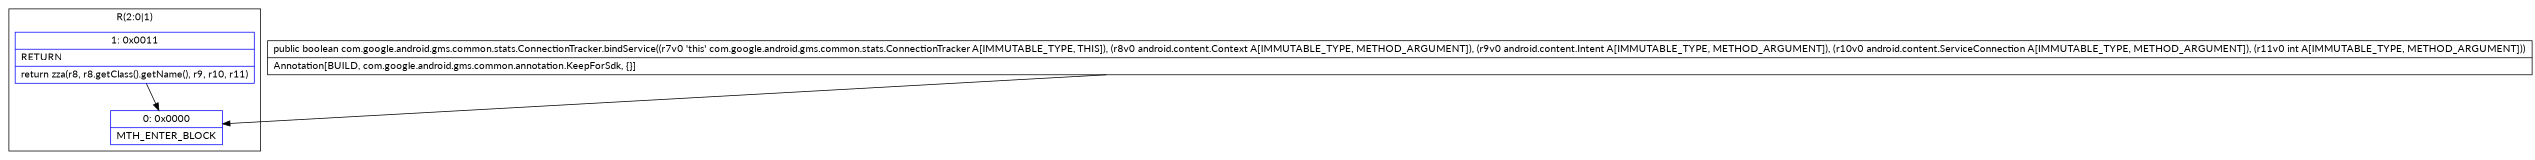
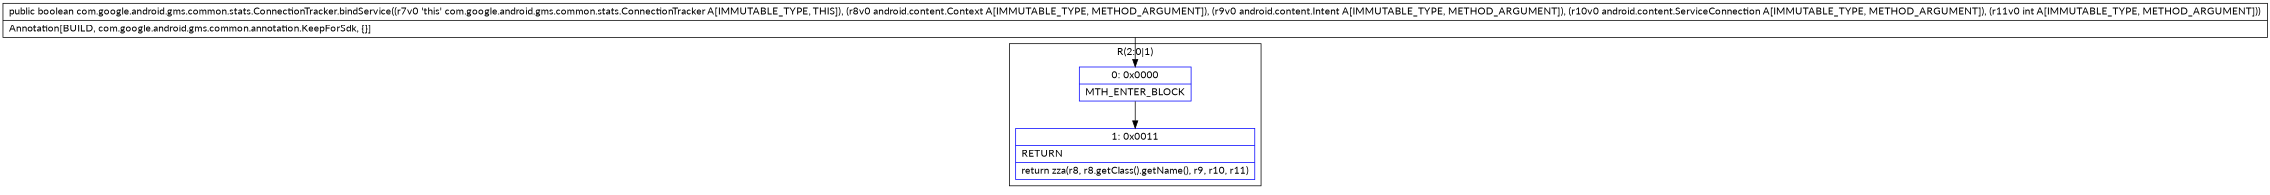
(151, 94) -> (1135, 111)
